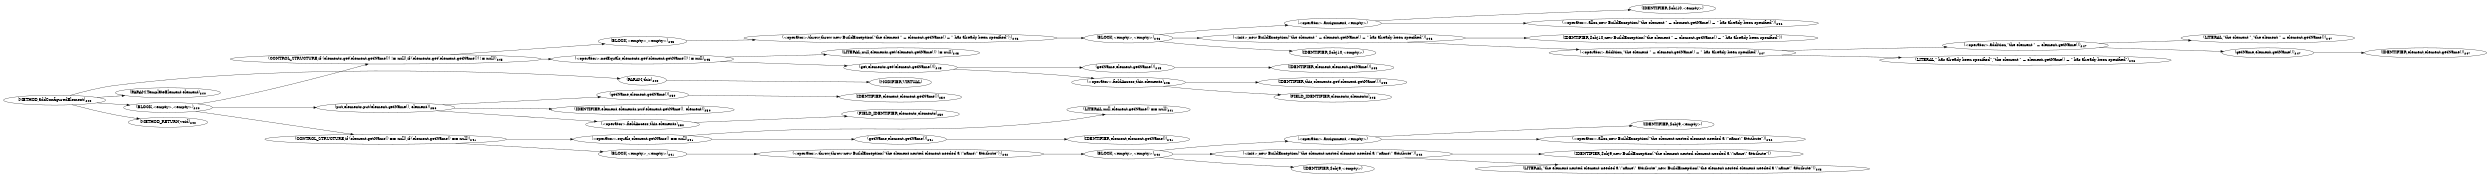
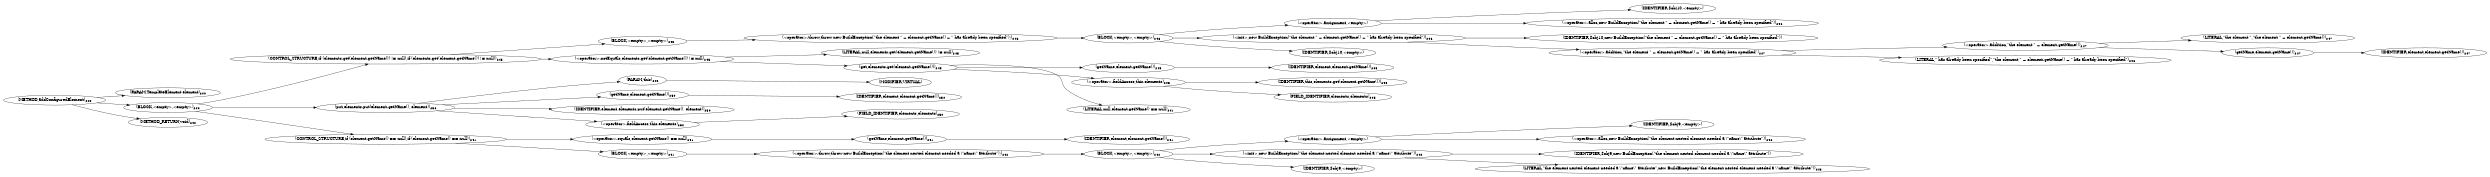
(329, 72) -> (518, 91)
(896, 129) -> (1039, 69)
